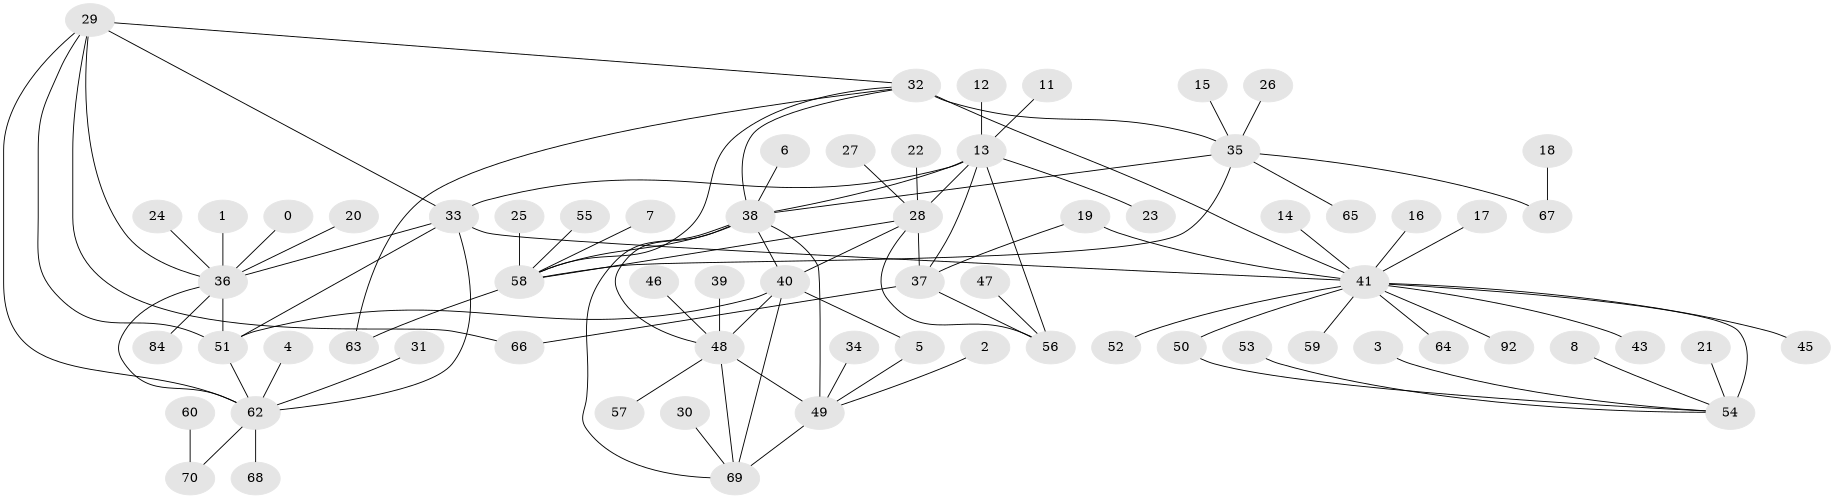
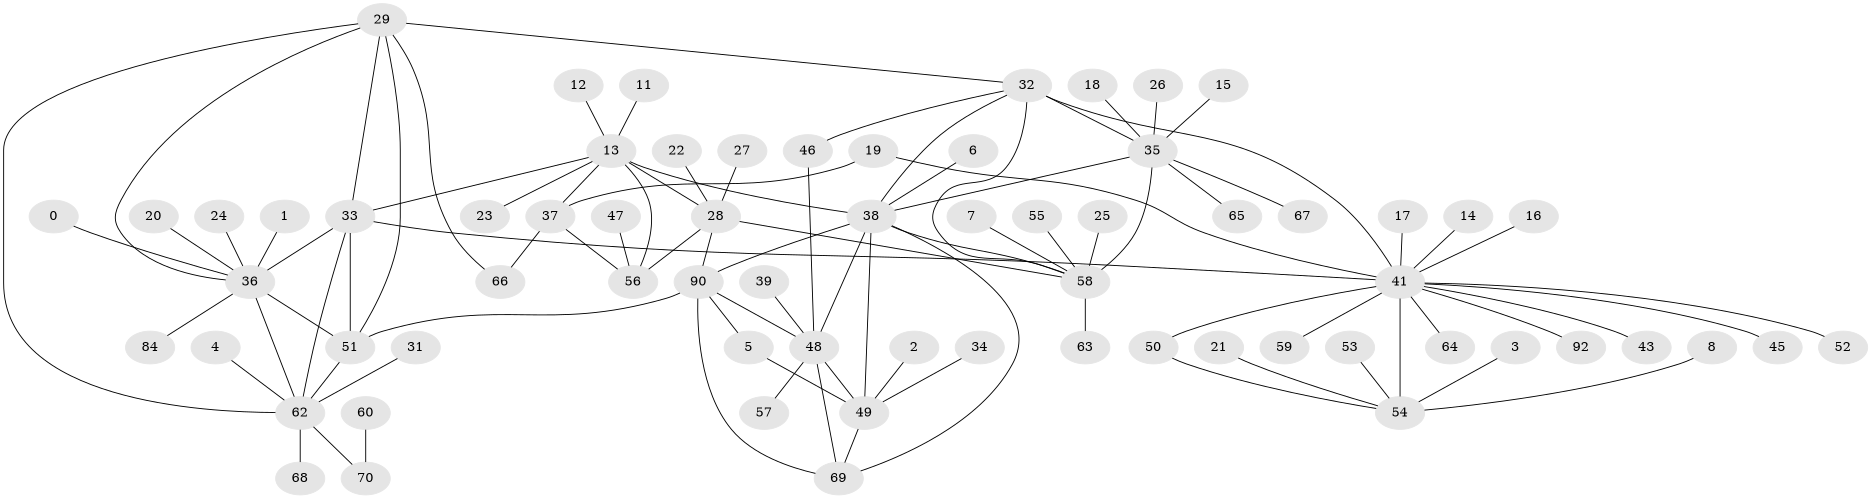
(579, 141) -> (914, 112)
(1547, 184) -> (1118, 114)
(919, 249) -> none
(785, 282) -> (699, 282)
(685, 413) -> none
